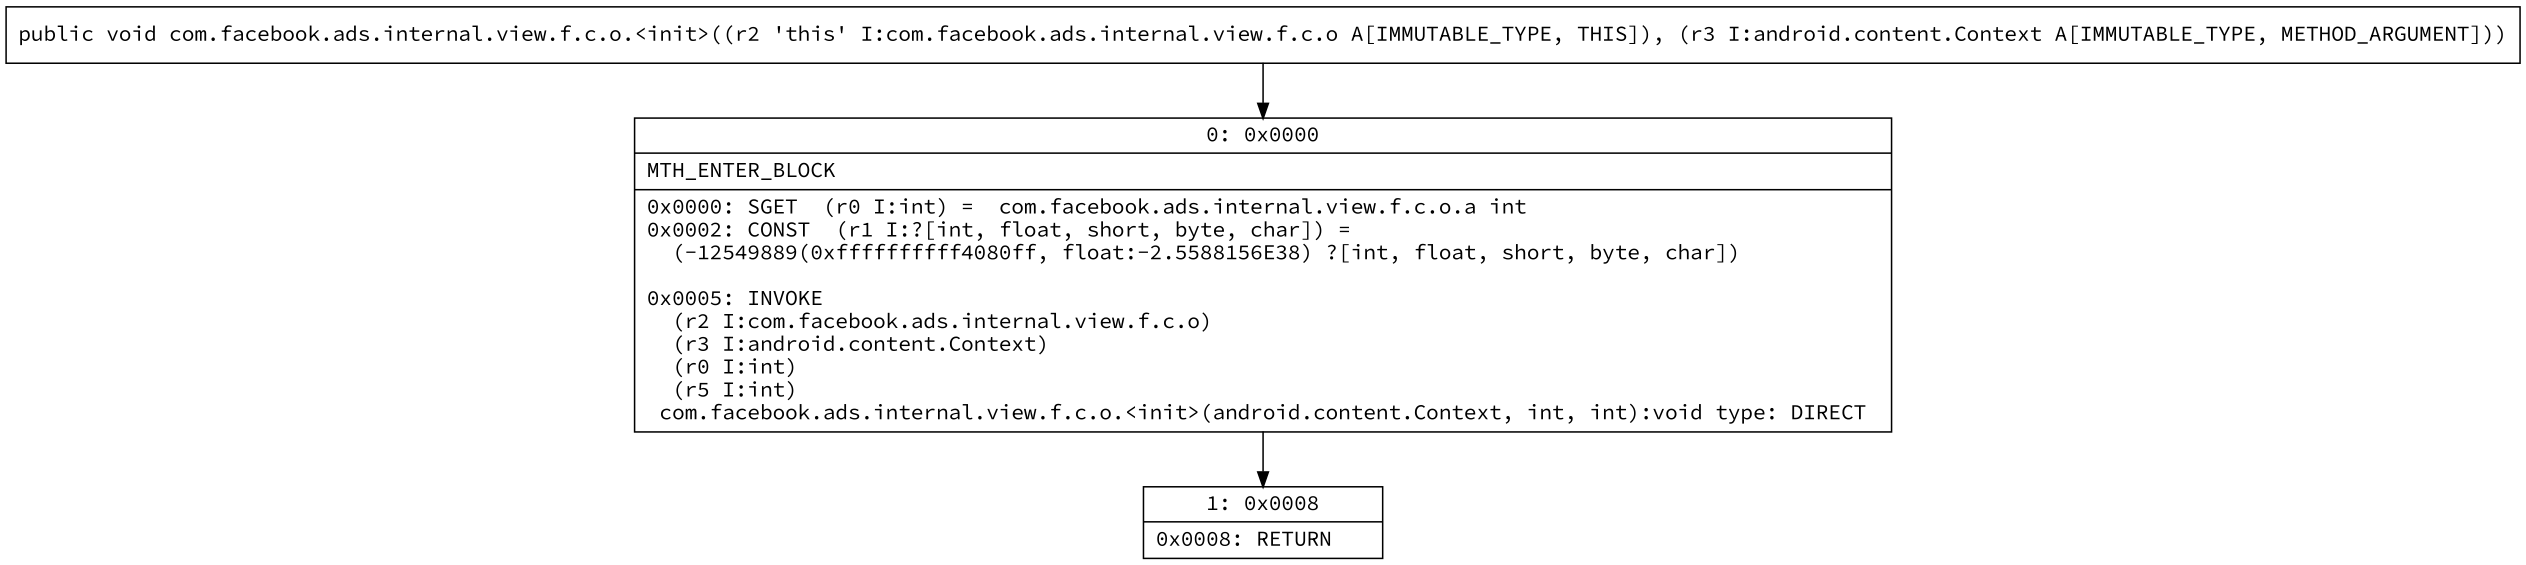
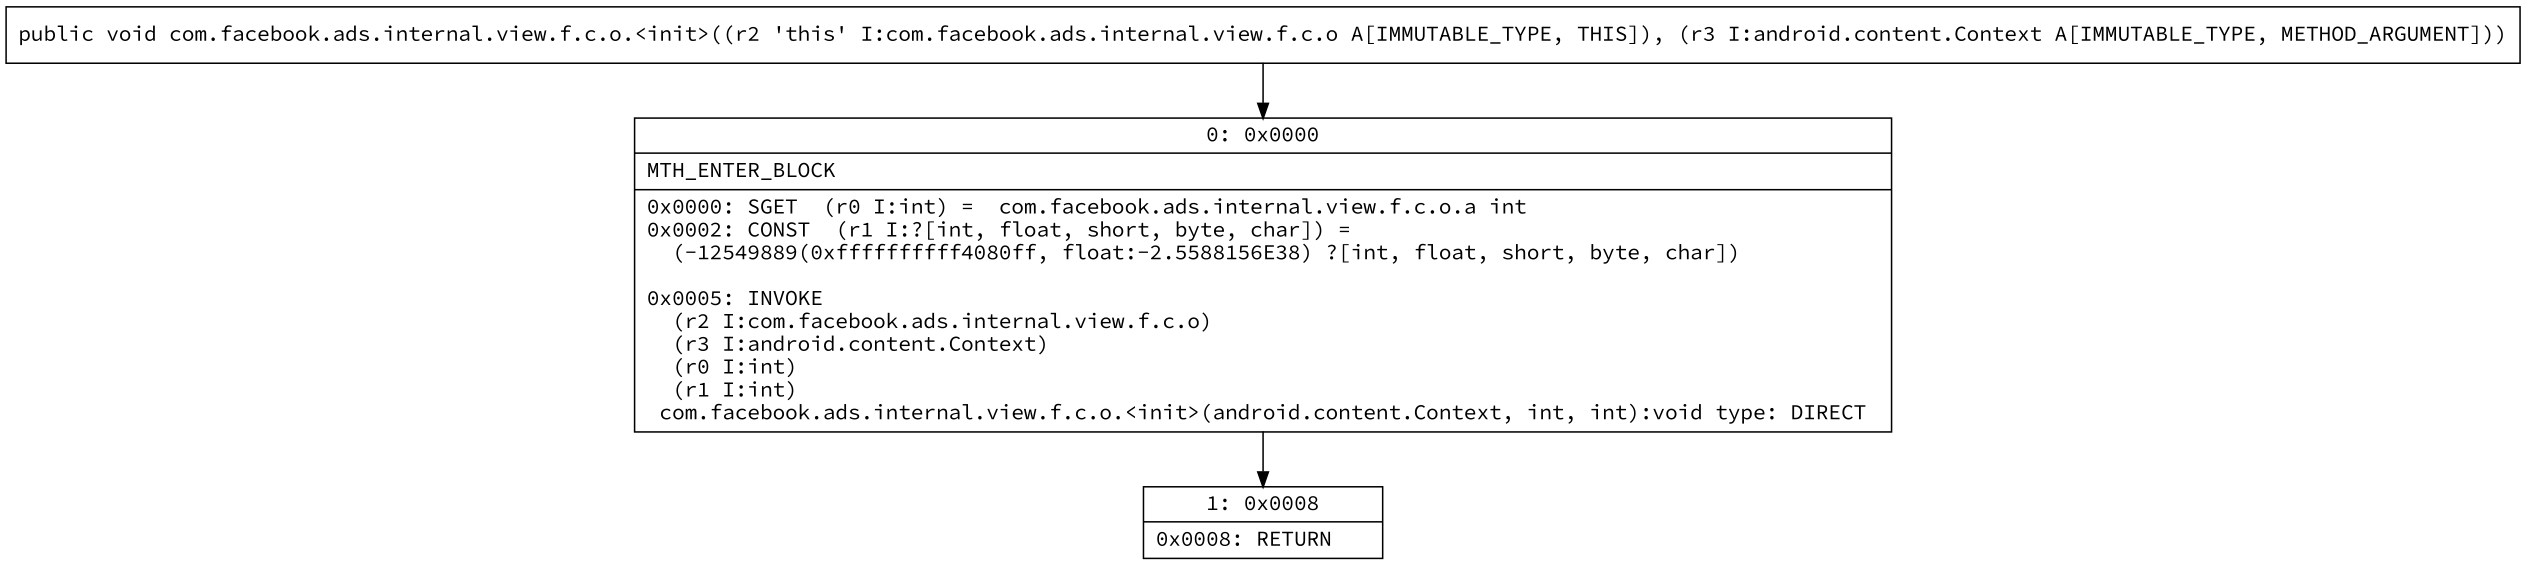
(723, 390) -> (723, 390)
